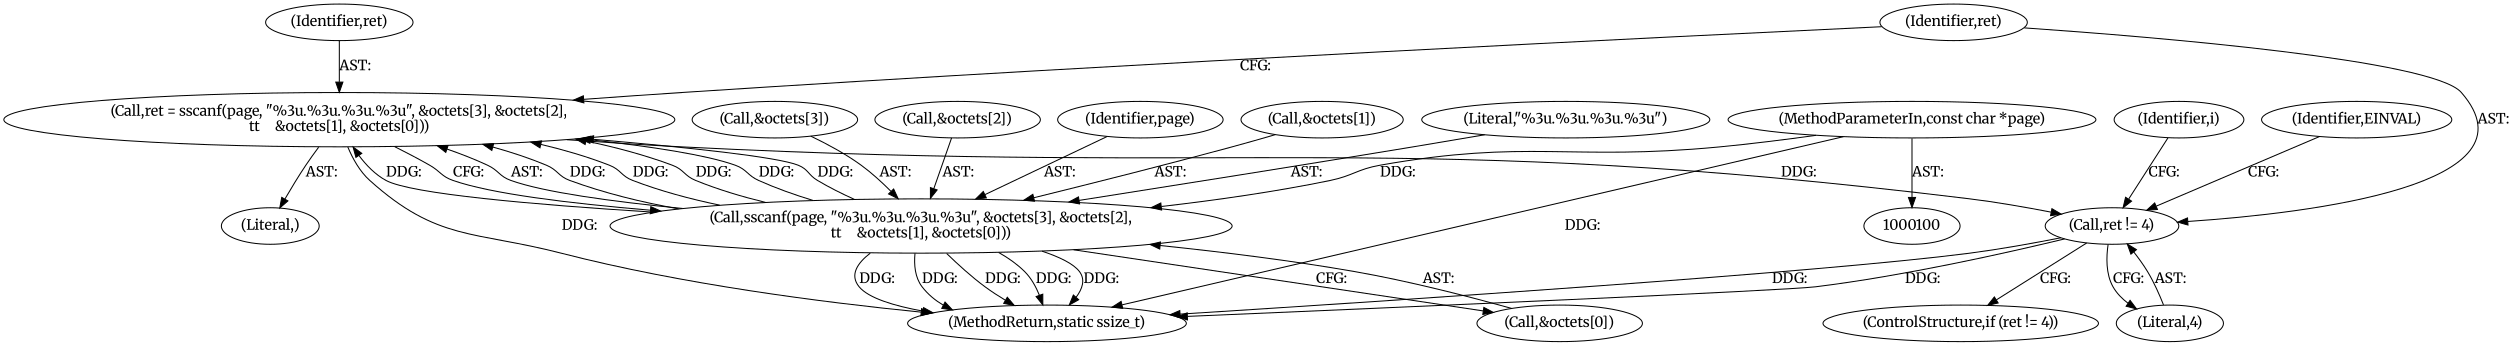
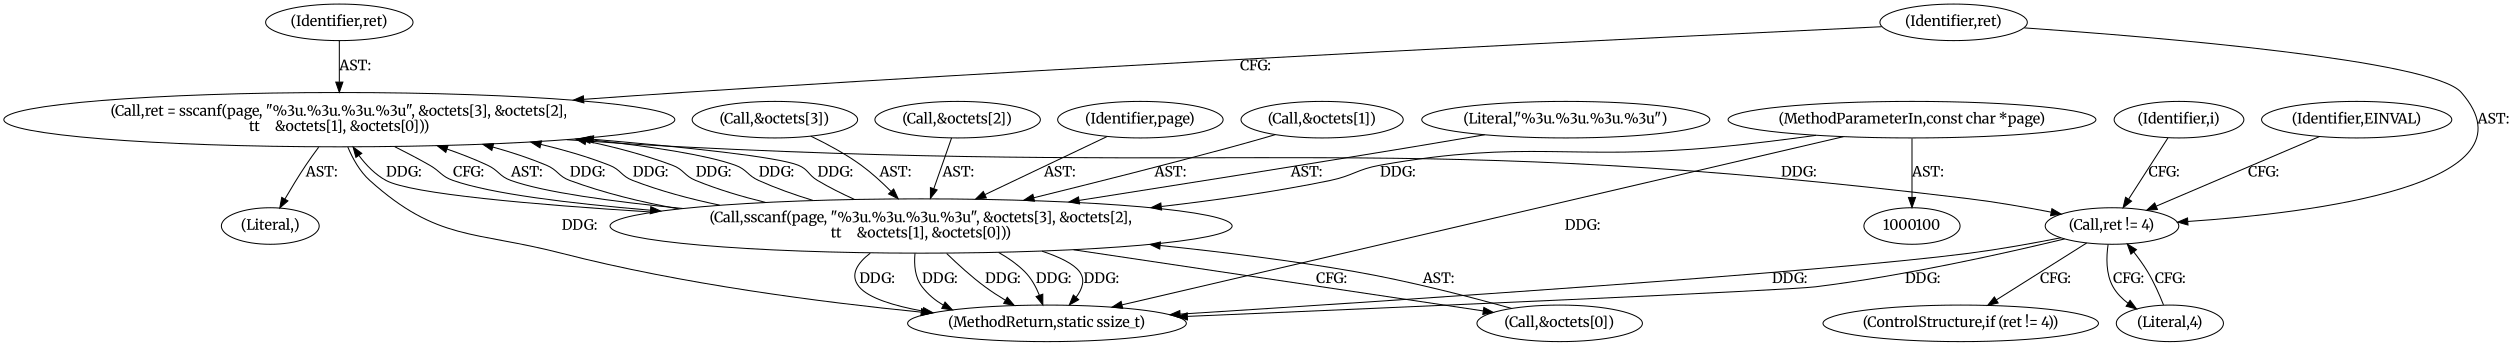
(2172, 279) -> (2172, 279)
